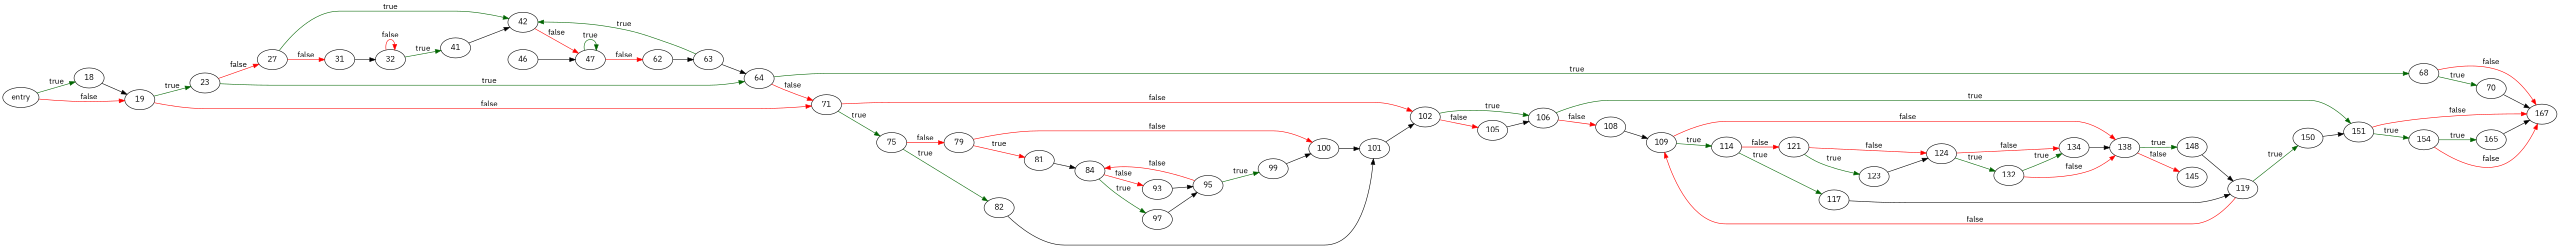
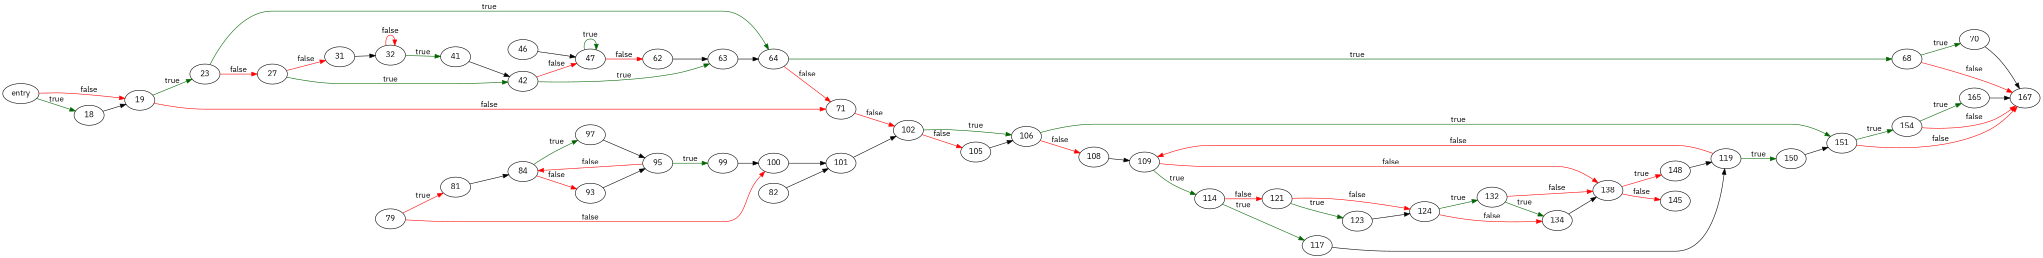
(622, 29) -> (622, 80)
(892, 143) -> none
(2156, 147) -> (1639, 182)
